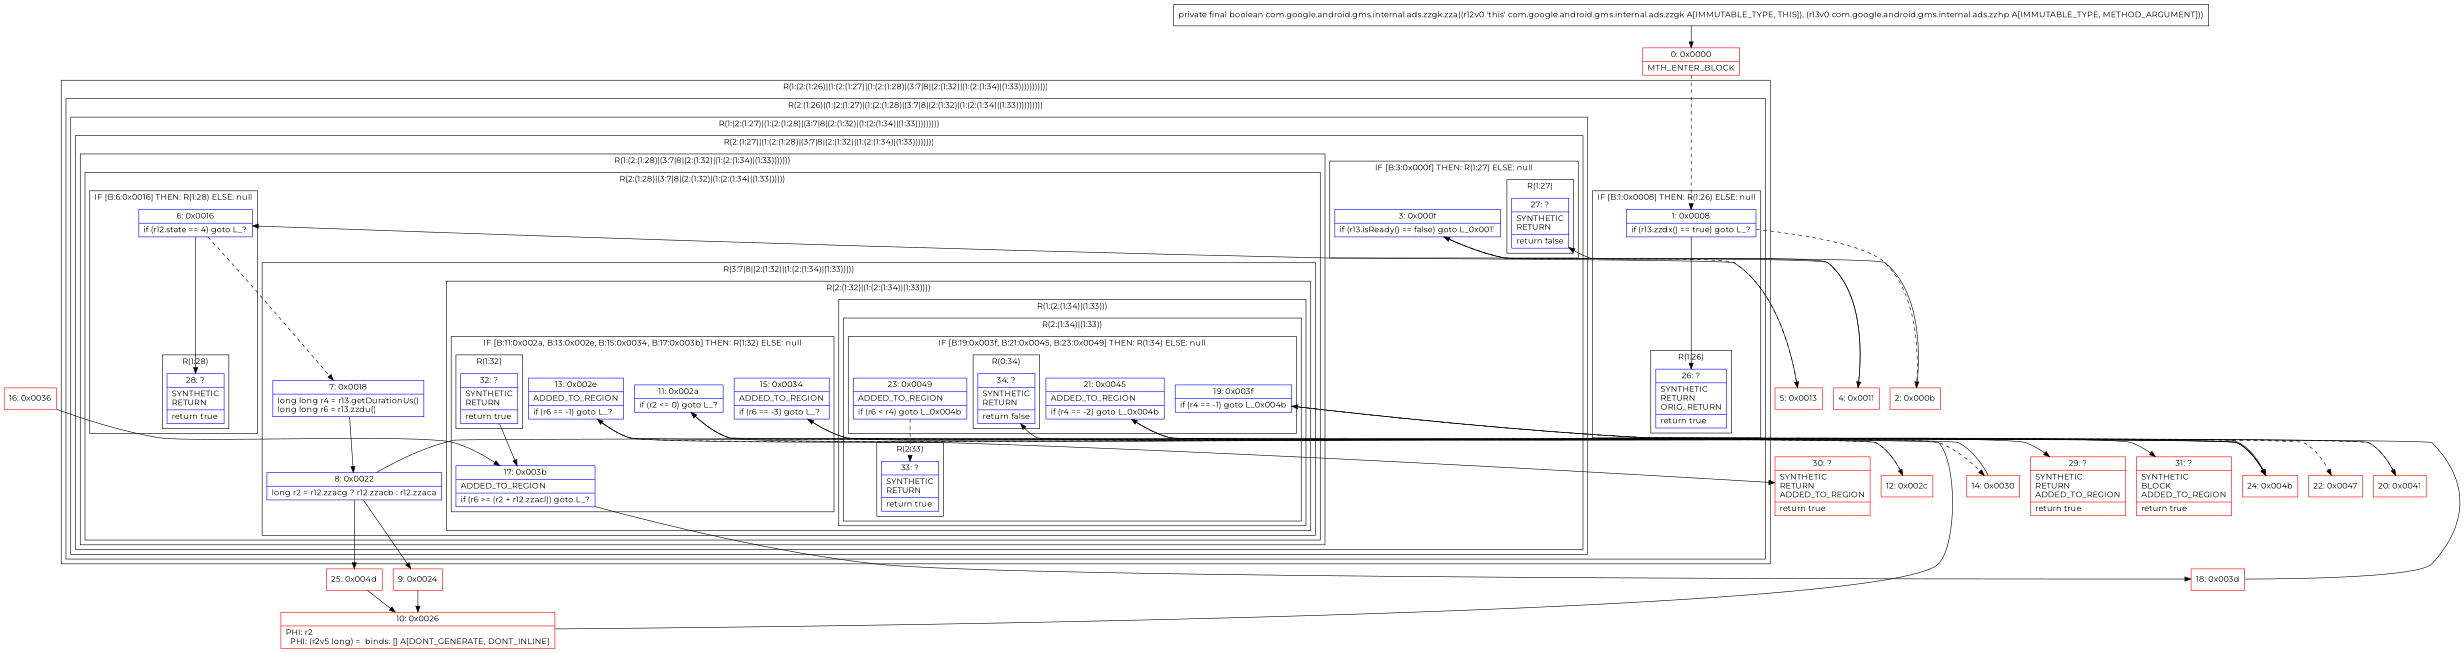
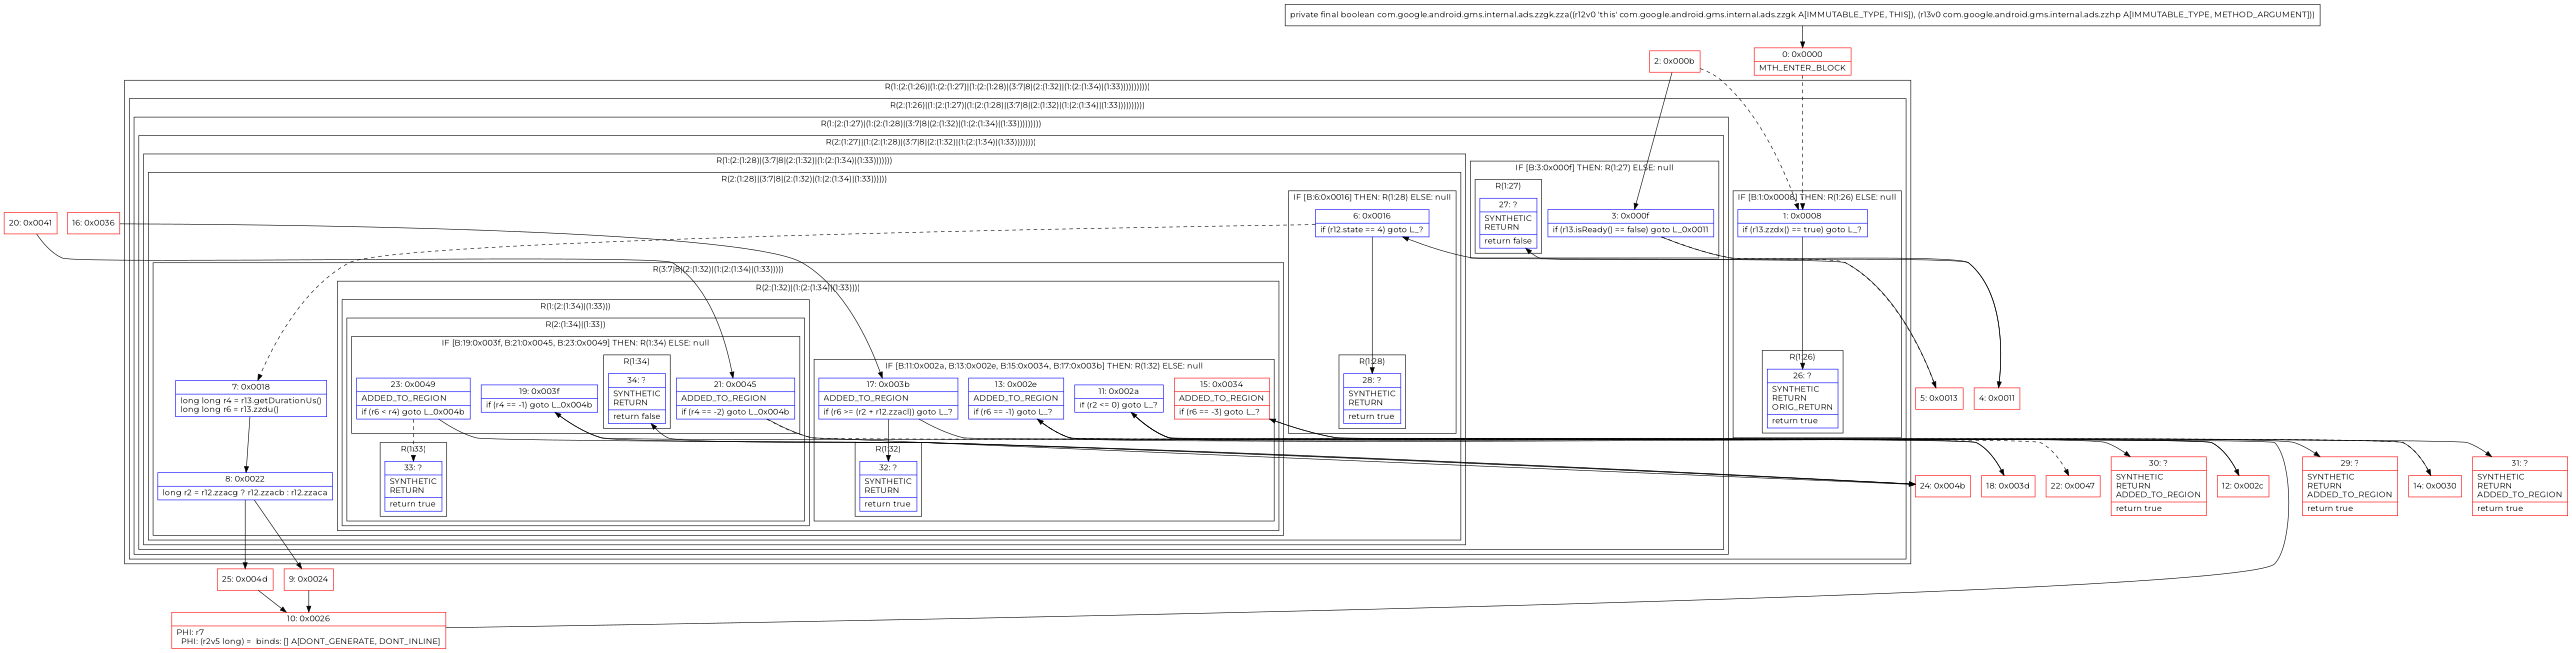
(1876, 257) -> (1760, 127)
(1006, 362) -> (637, 362)
(782, 399) -> (1222, 399)
(1323, 438) -> (1172, 451)
(1848, 438) -> none
(1298, 439) -> (1686, 439)
(508, 444) -> (888, 434)
(910, 449) -> (413, 449)
(2156, 486) -> (2495, 486)
(300, 632) -> (192, 632)
